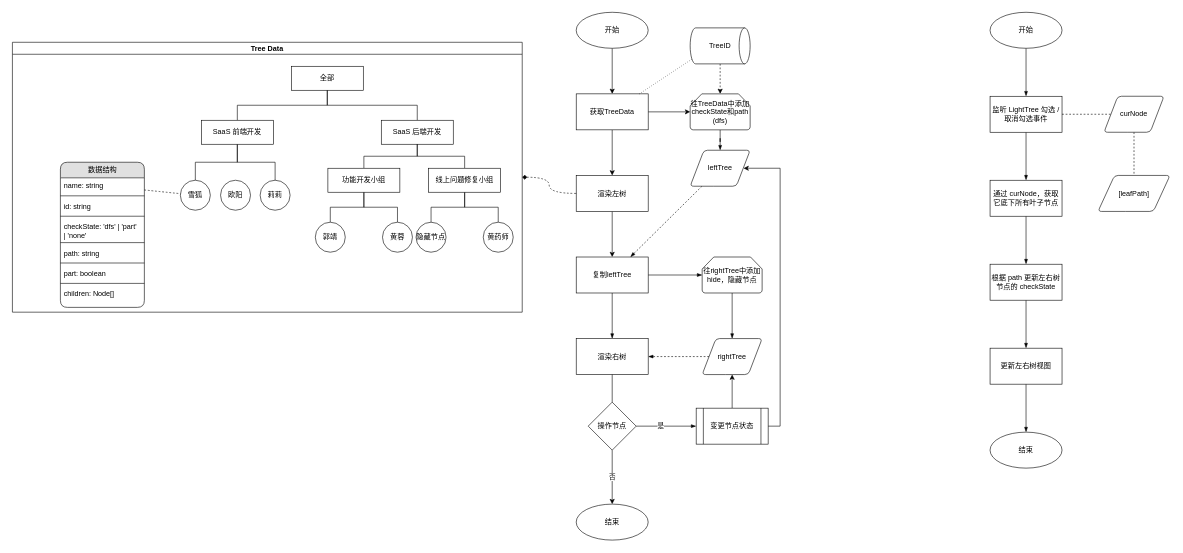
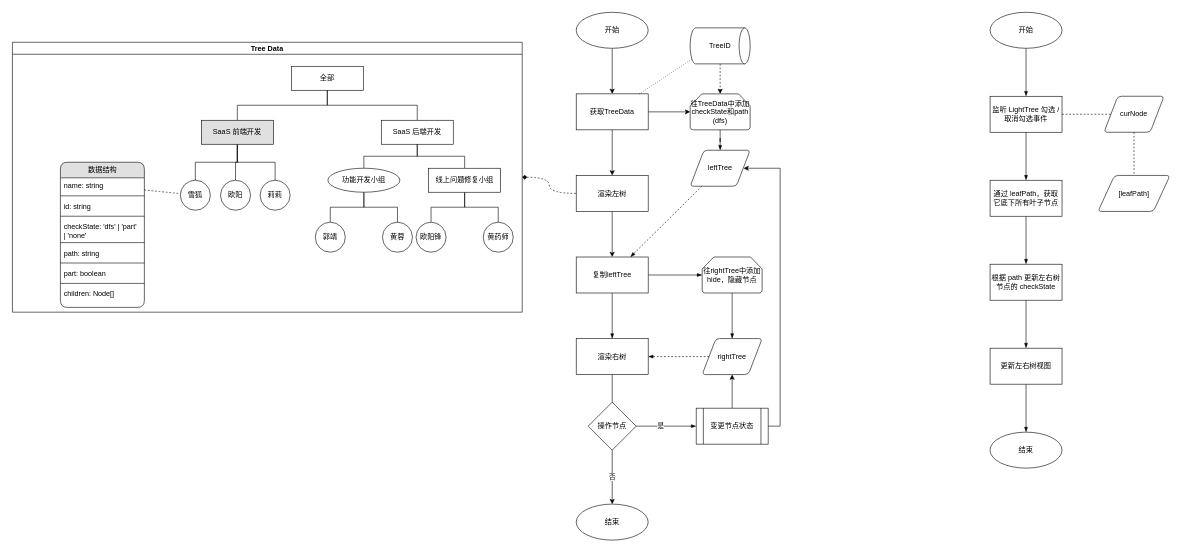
(237, 132) -> (237, 132)
none -> (236, 172)
(364, 180) -> (364, 180)
(1026, 198) -> (1026, 198)
(431, 237) -> (431, 237)
